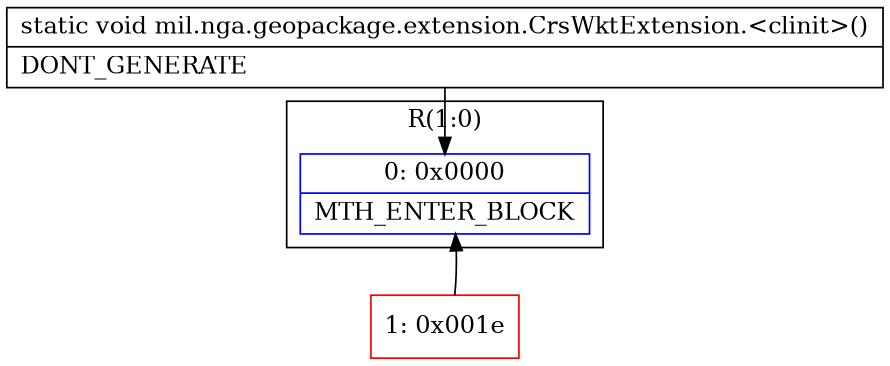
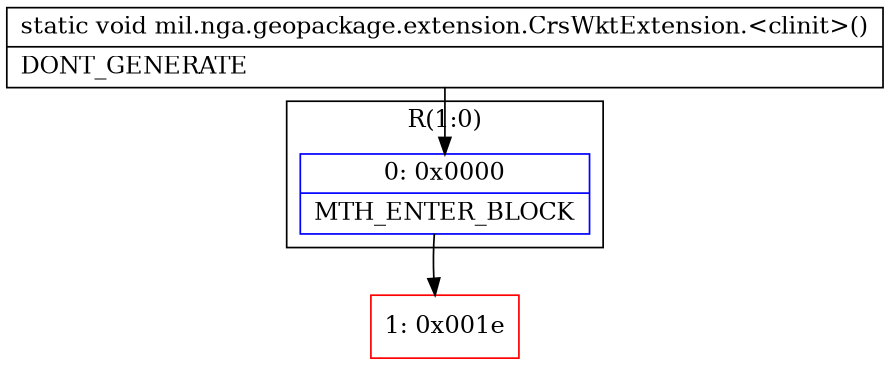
(456, 273) -> (433, 258)
